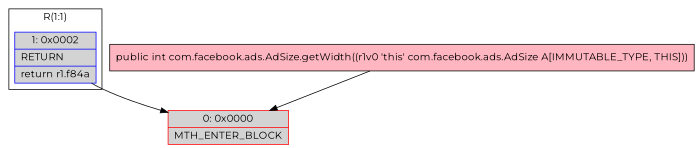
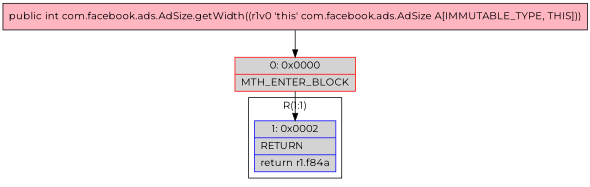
(125, 99) -> (295, 102)
